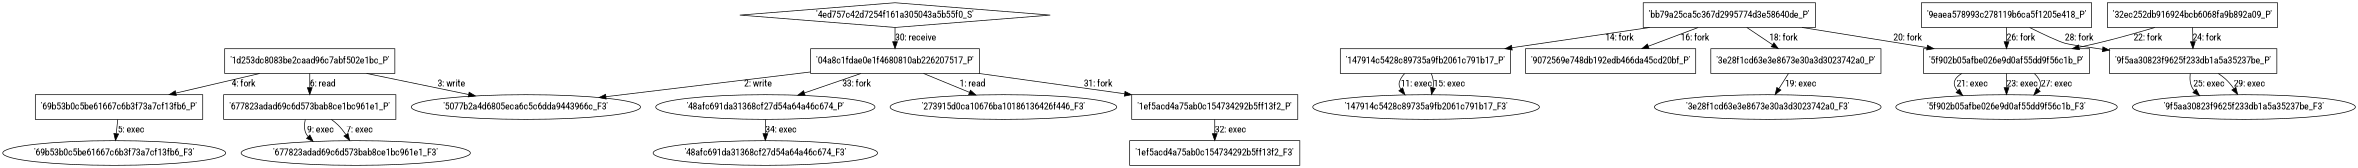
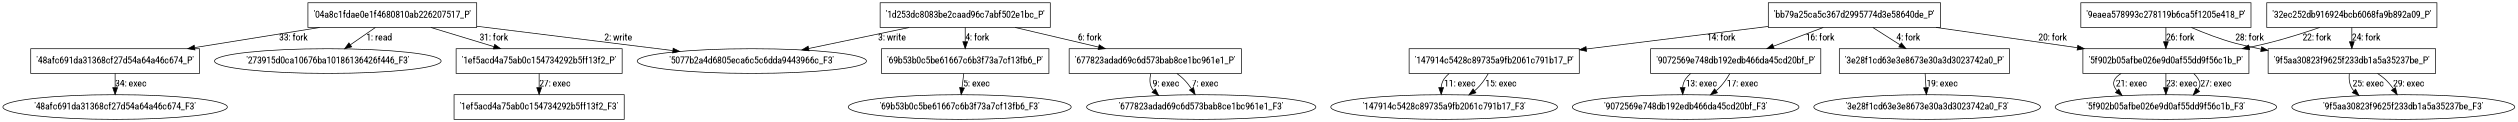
(895, 15) -> none
(1784, 38) -> (1908, 38)
(323, 84) -> (1090, 38)
(765, 107) -> (115, 61)
none -> (1686, 107)
(1231, 130) -> (555, 84)
